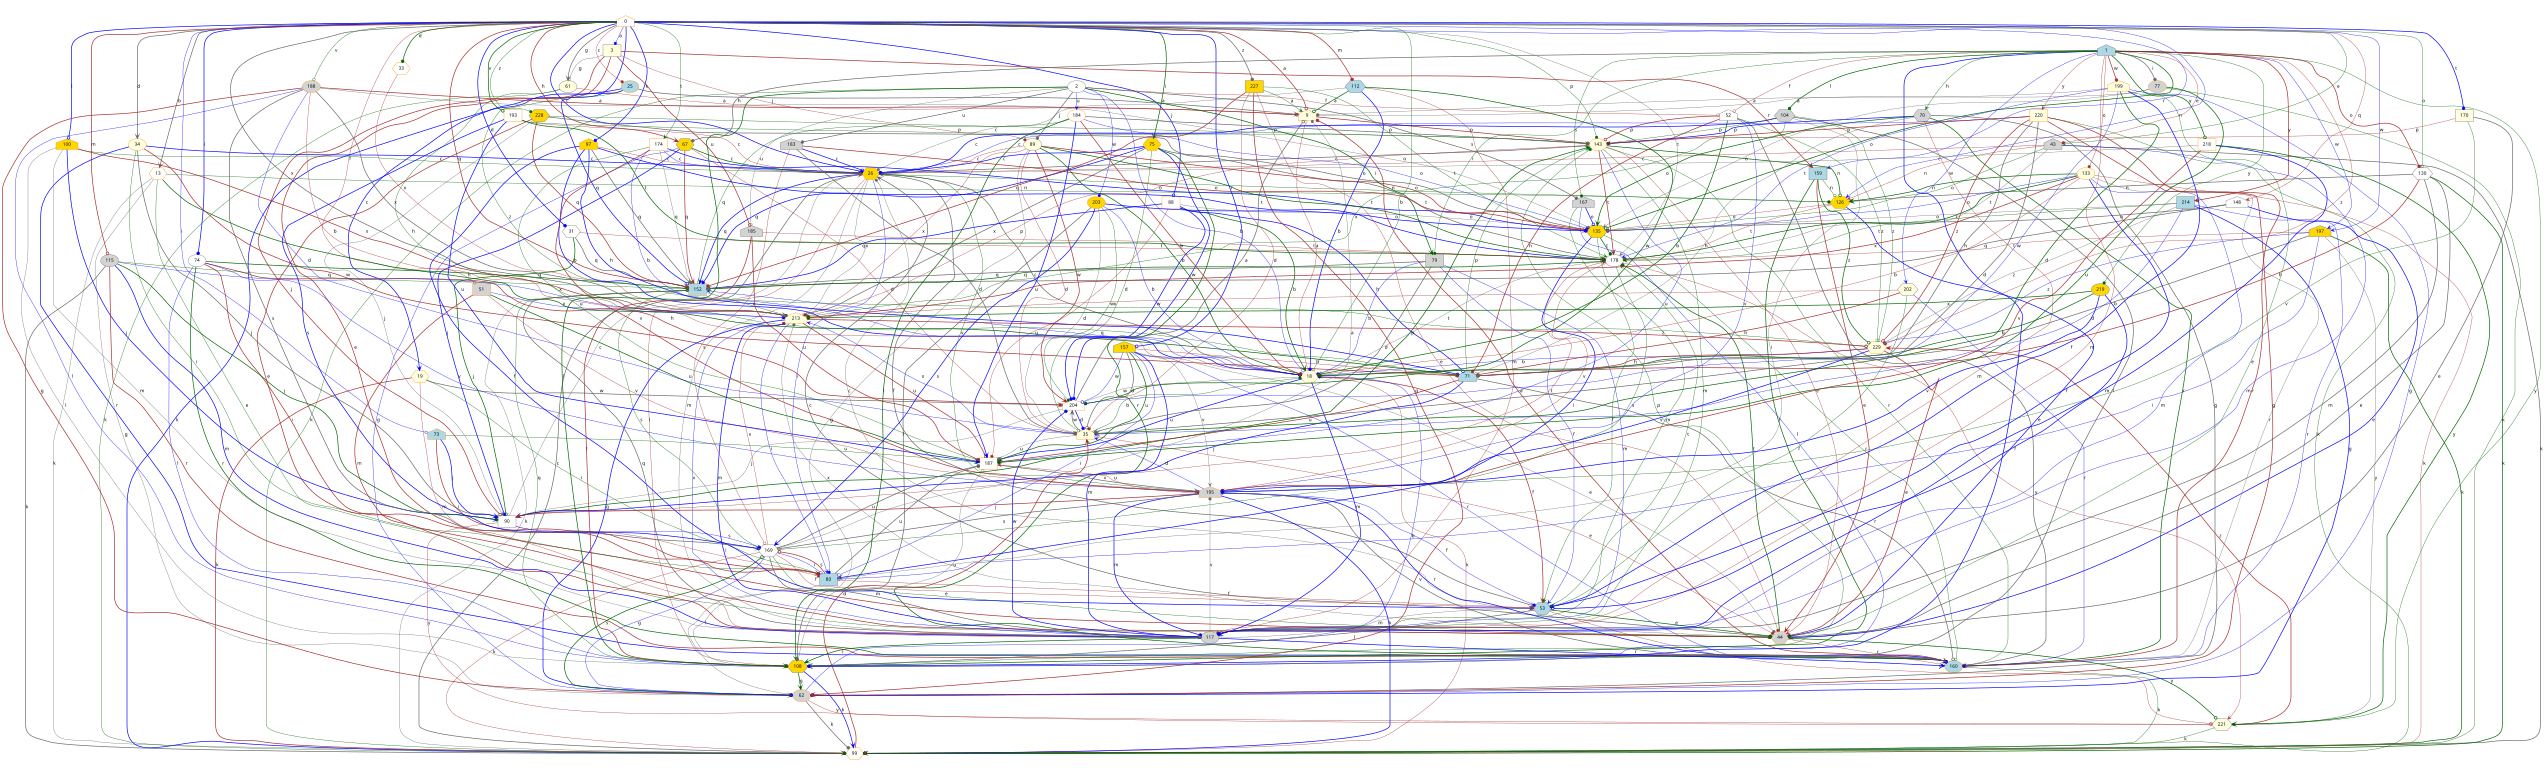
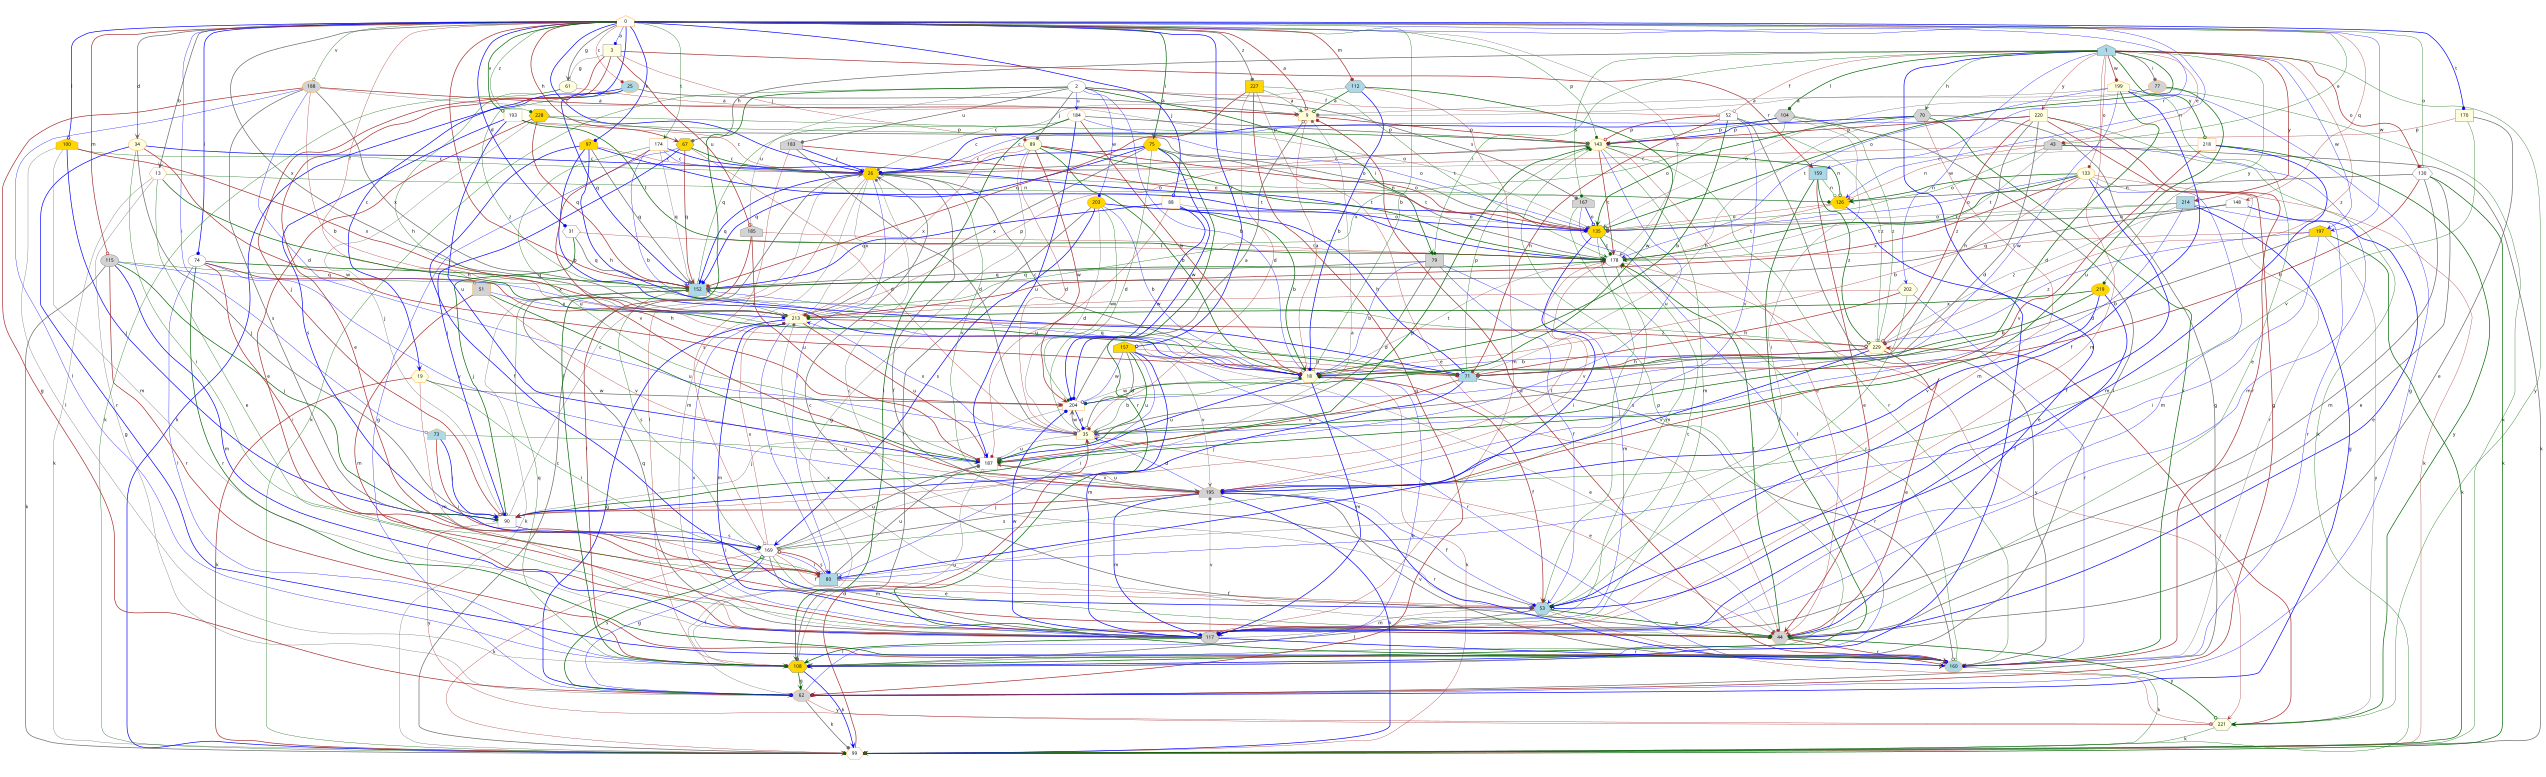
(401, 69) -> none
(2100, 290) -> (2100, 290)
(1865, 652) -> (1865, 652)
